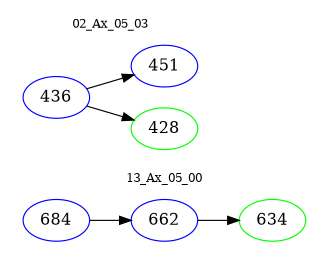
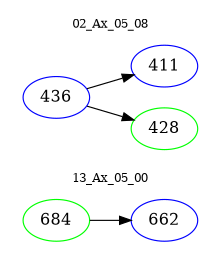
(110, 25) -> (110, 25)
(164, 66) -> (164, 66)
(56, 220) -> (56, 220)
(273, 220) -> none
